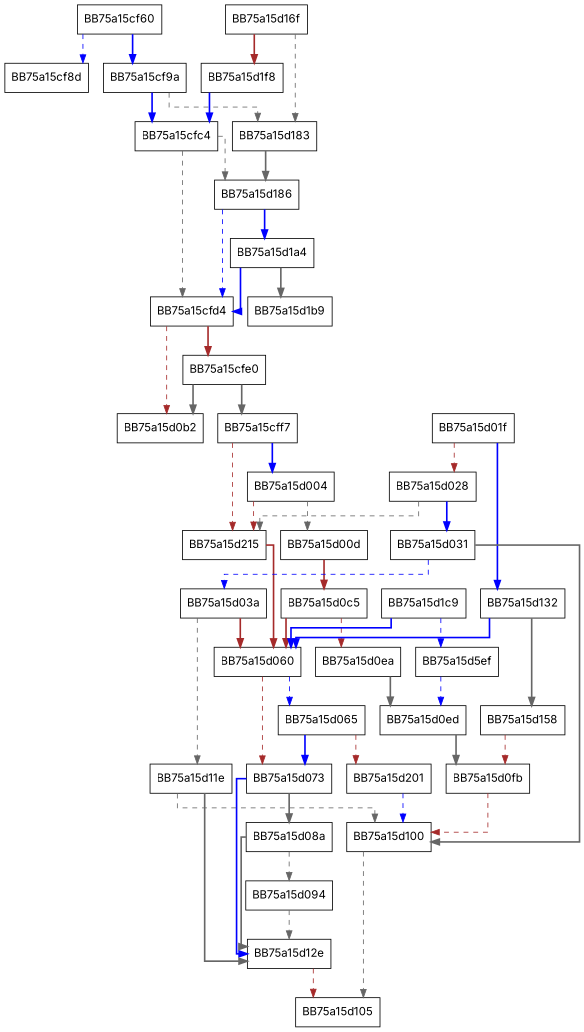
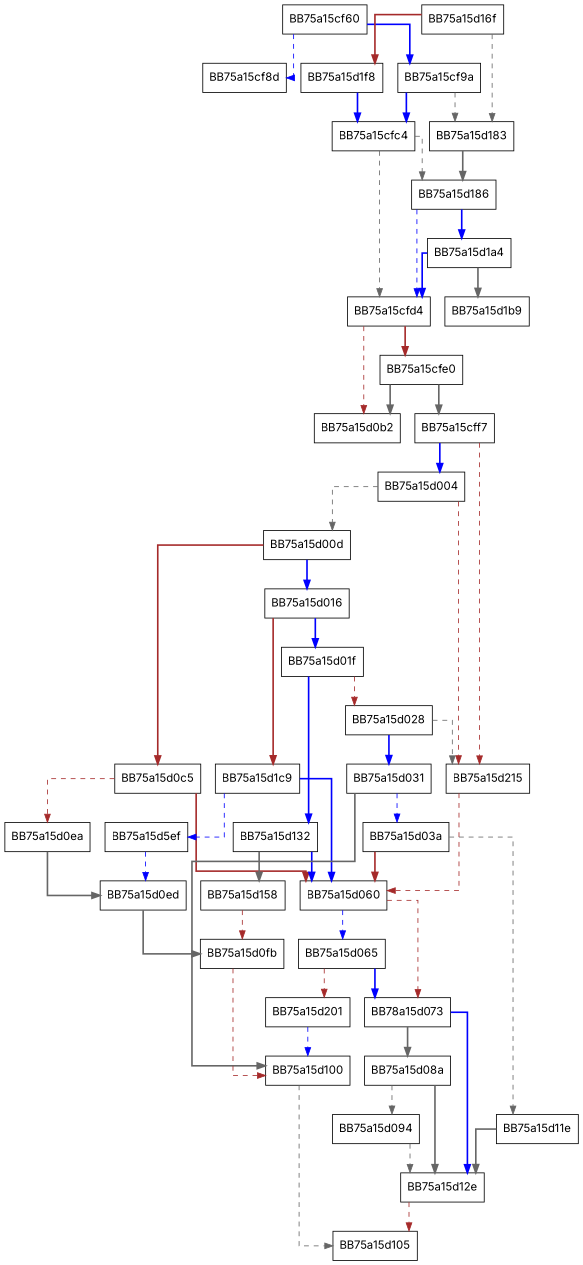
(274, 588) -> (459, 874)
none -> (307, 603)
(289, 779) -> (408, 1012)
(272, 808) -> none
